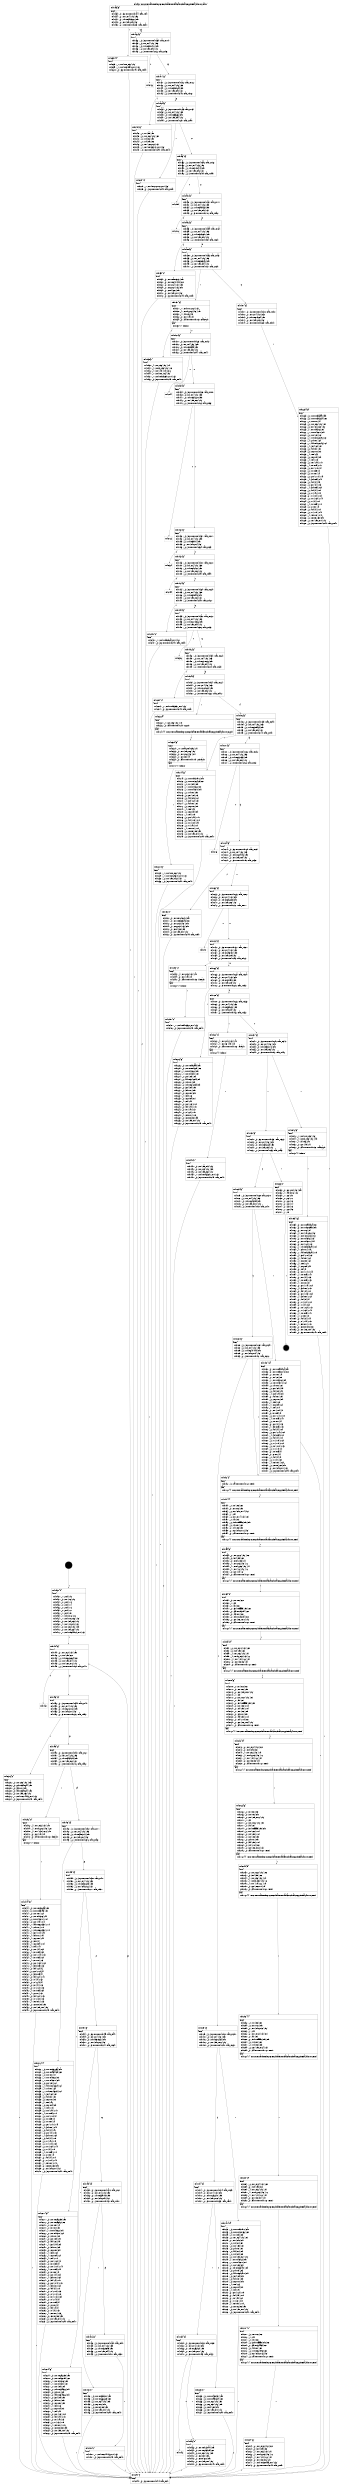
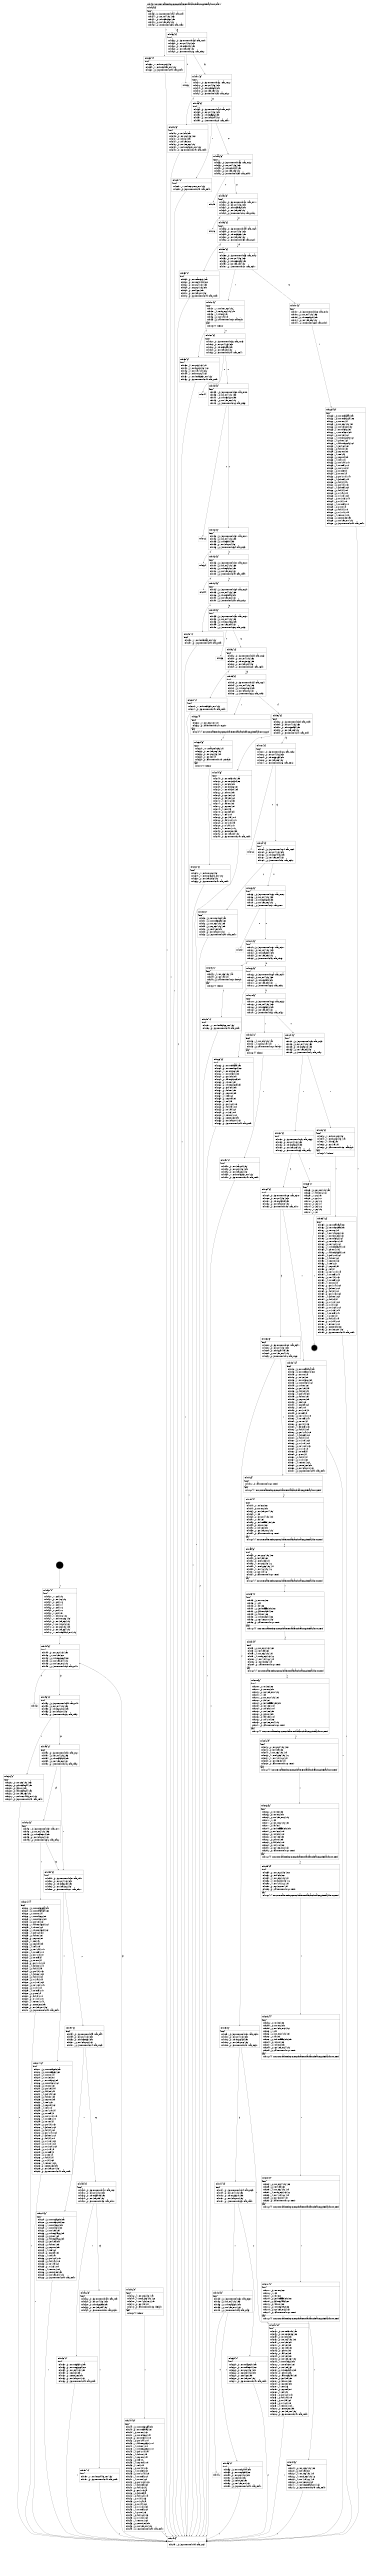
(55, 1792) -> (62, 1818)
